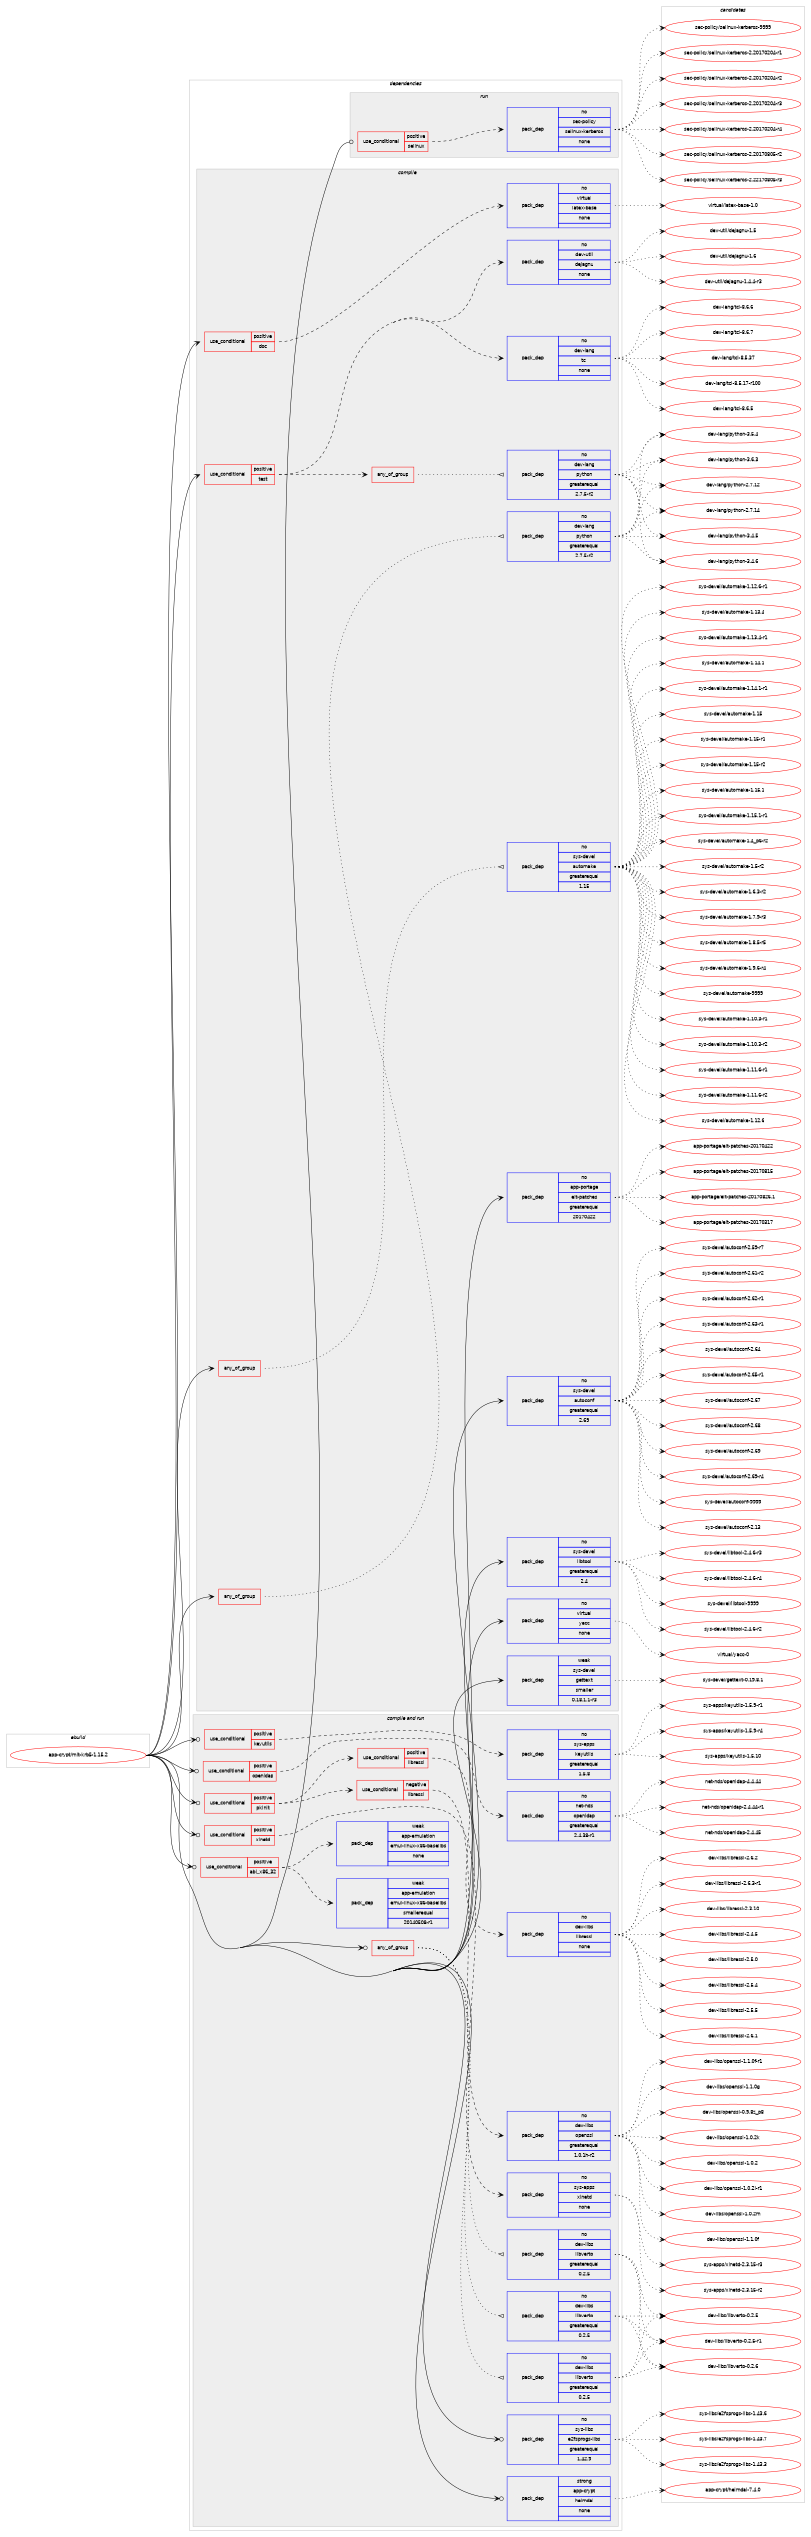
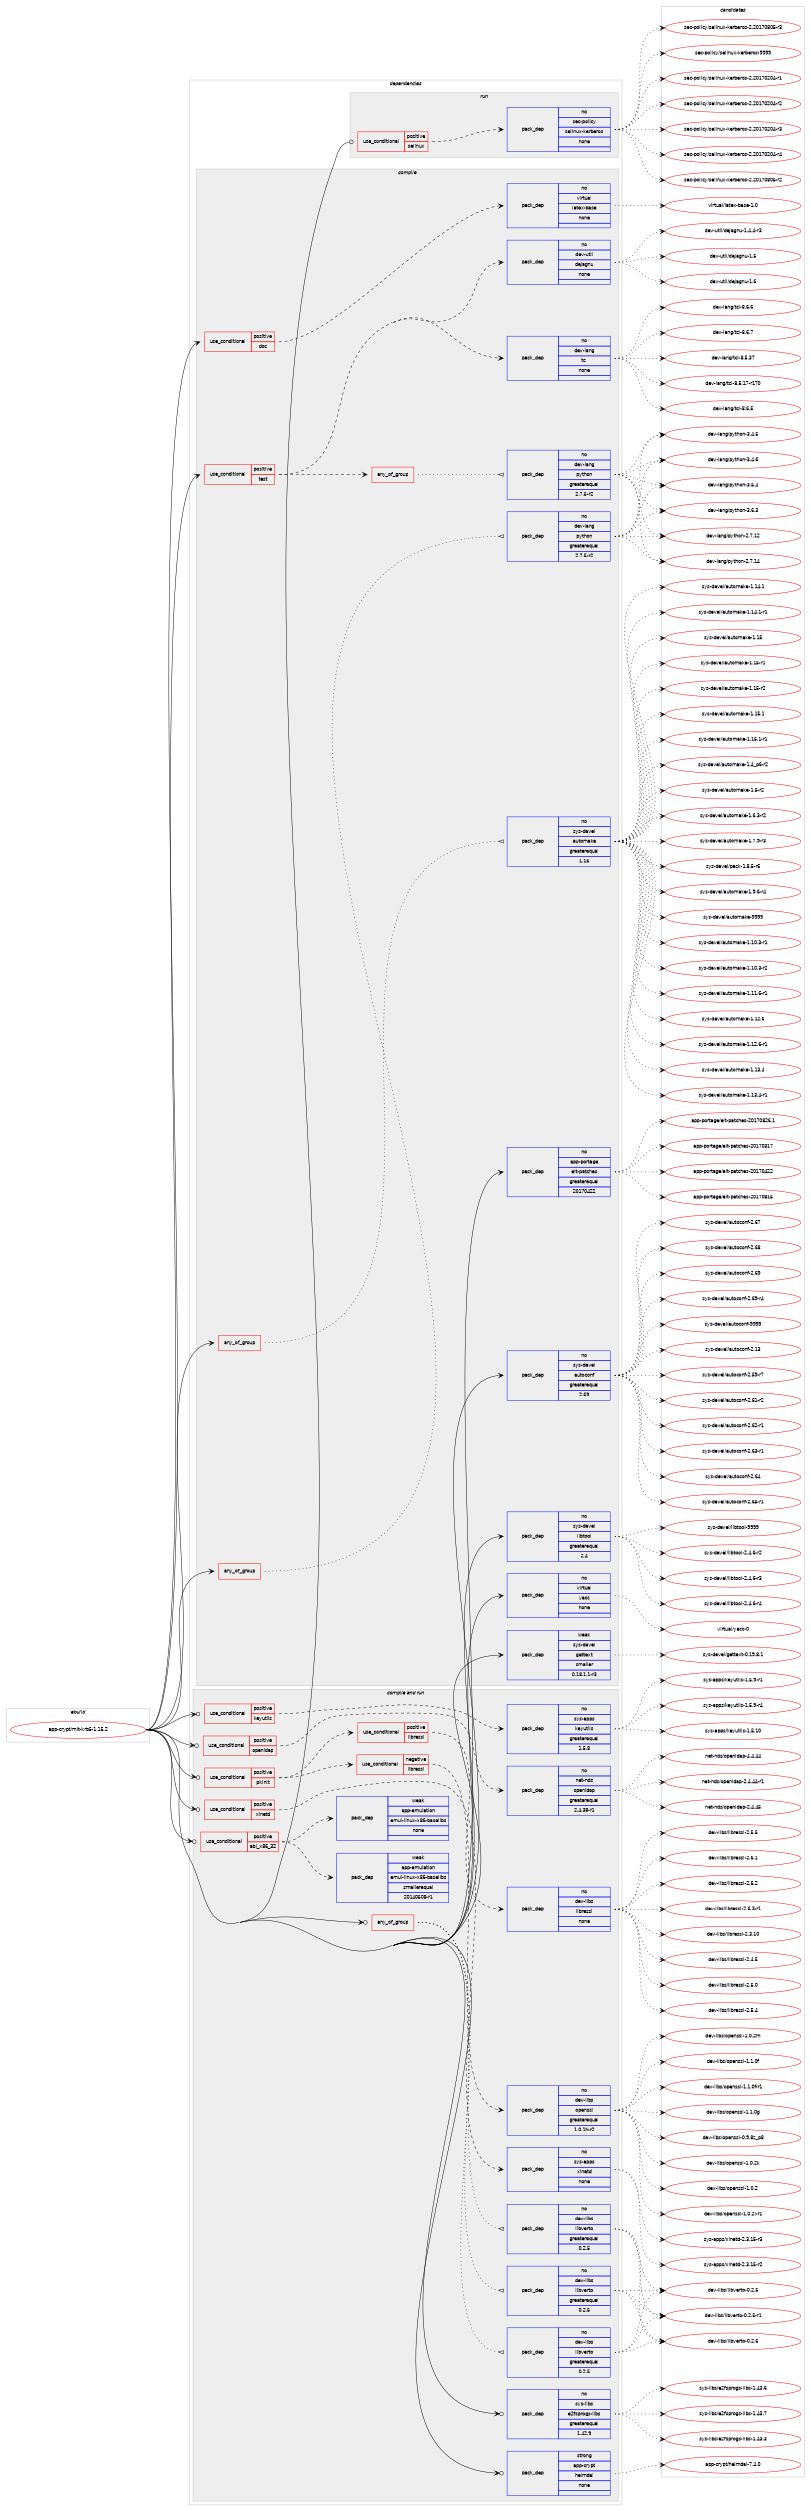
(733, 180) -> (733, 28)
(733, 384) -> (733, 384)
(733, 943) -> (733, 867)
(733, 1096) -> none
